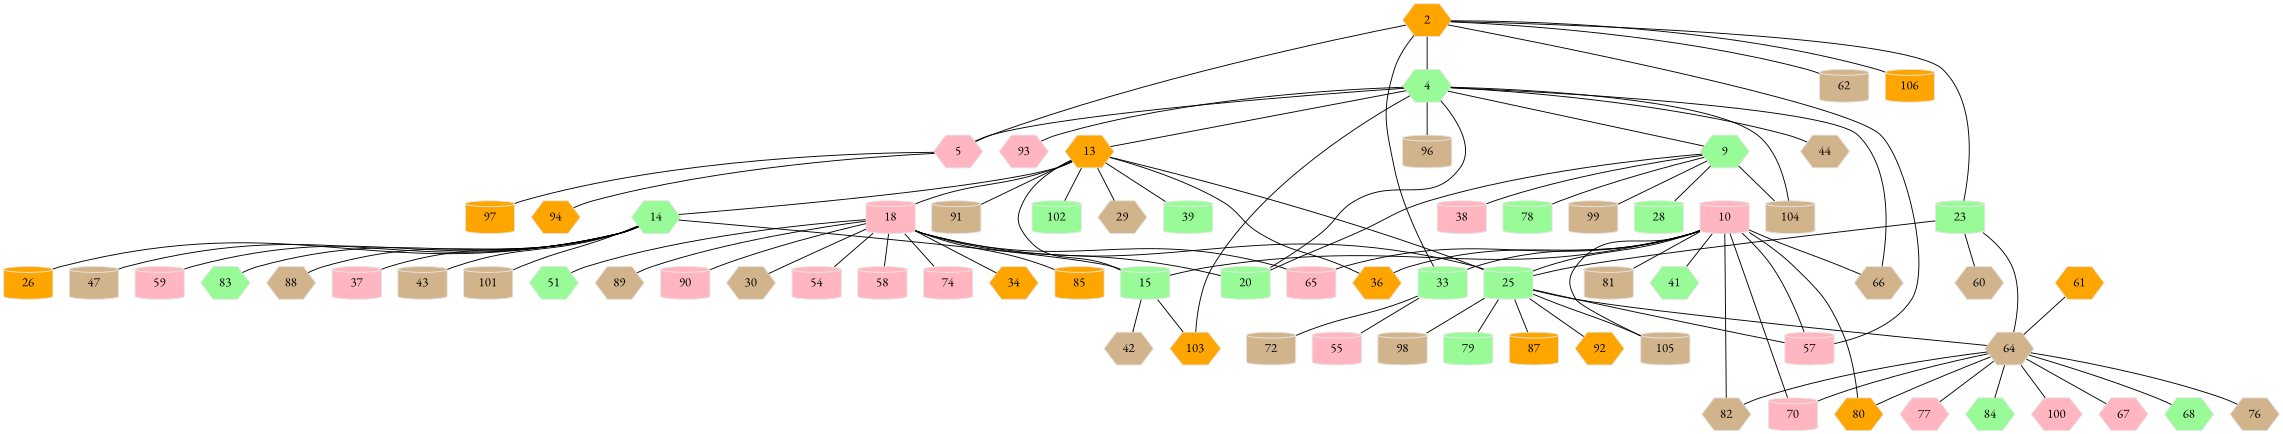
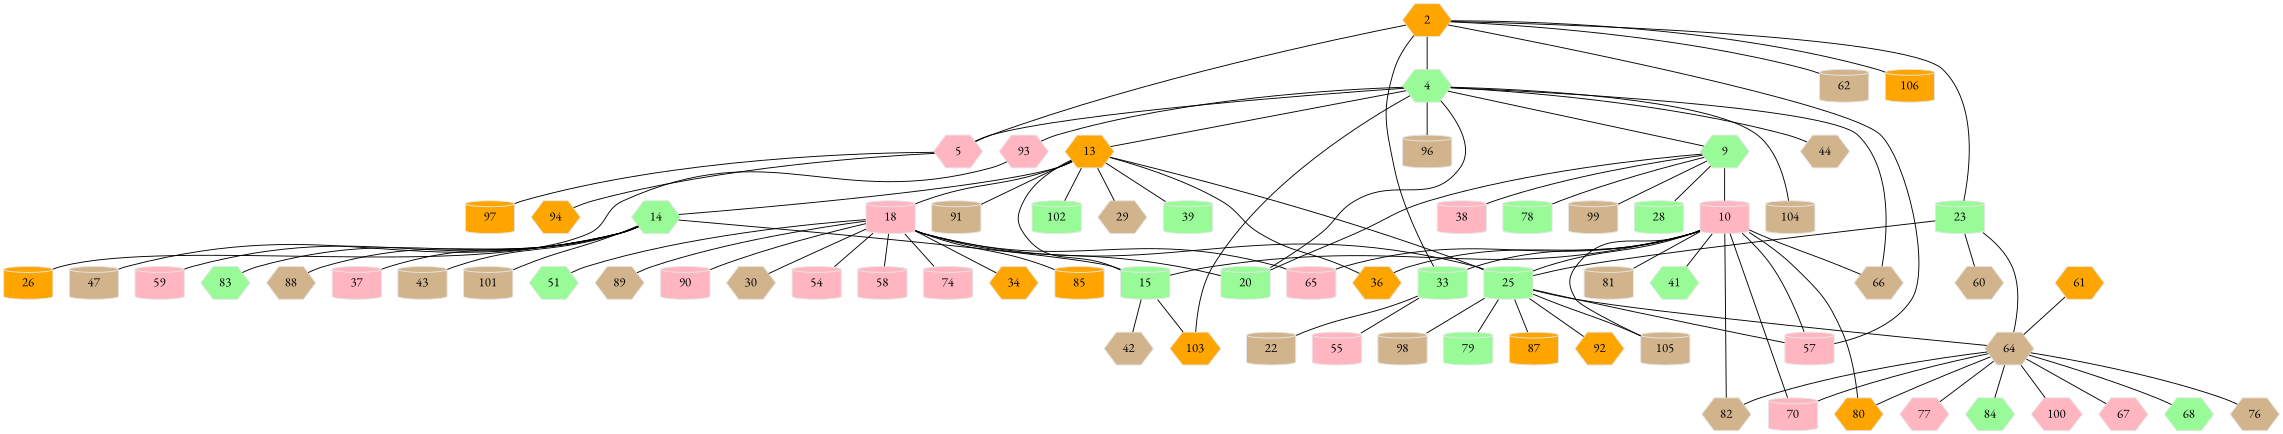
(1757, 183) -> (1725, 184)
(213, 243) -> (605, 218)
(1271, 349) -> (1271, 349)
